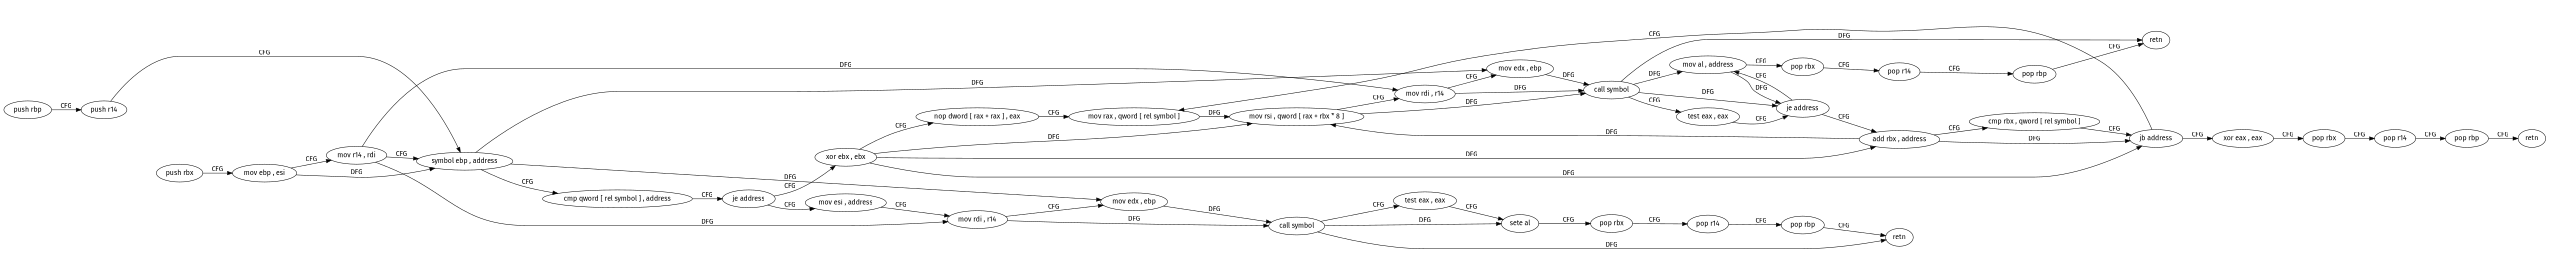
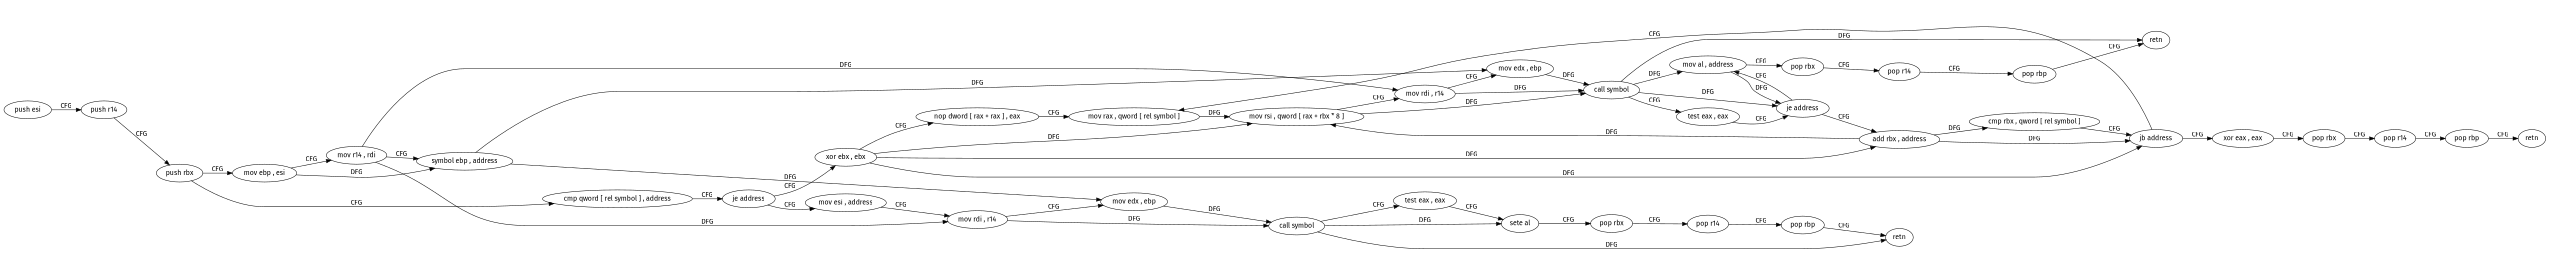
(297, 56) -> (140, 140)
(28, 110) -> (28, 110)
(1954, 128) -> (1954, 128)
(516, 184) -> (367, 207)
